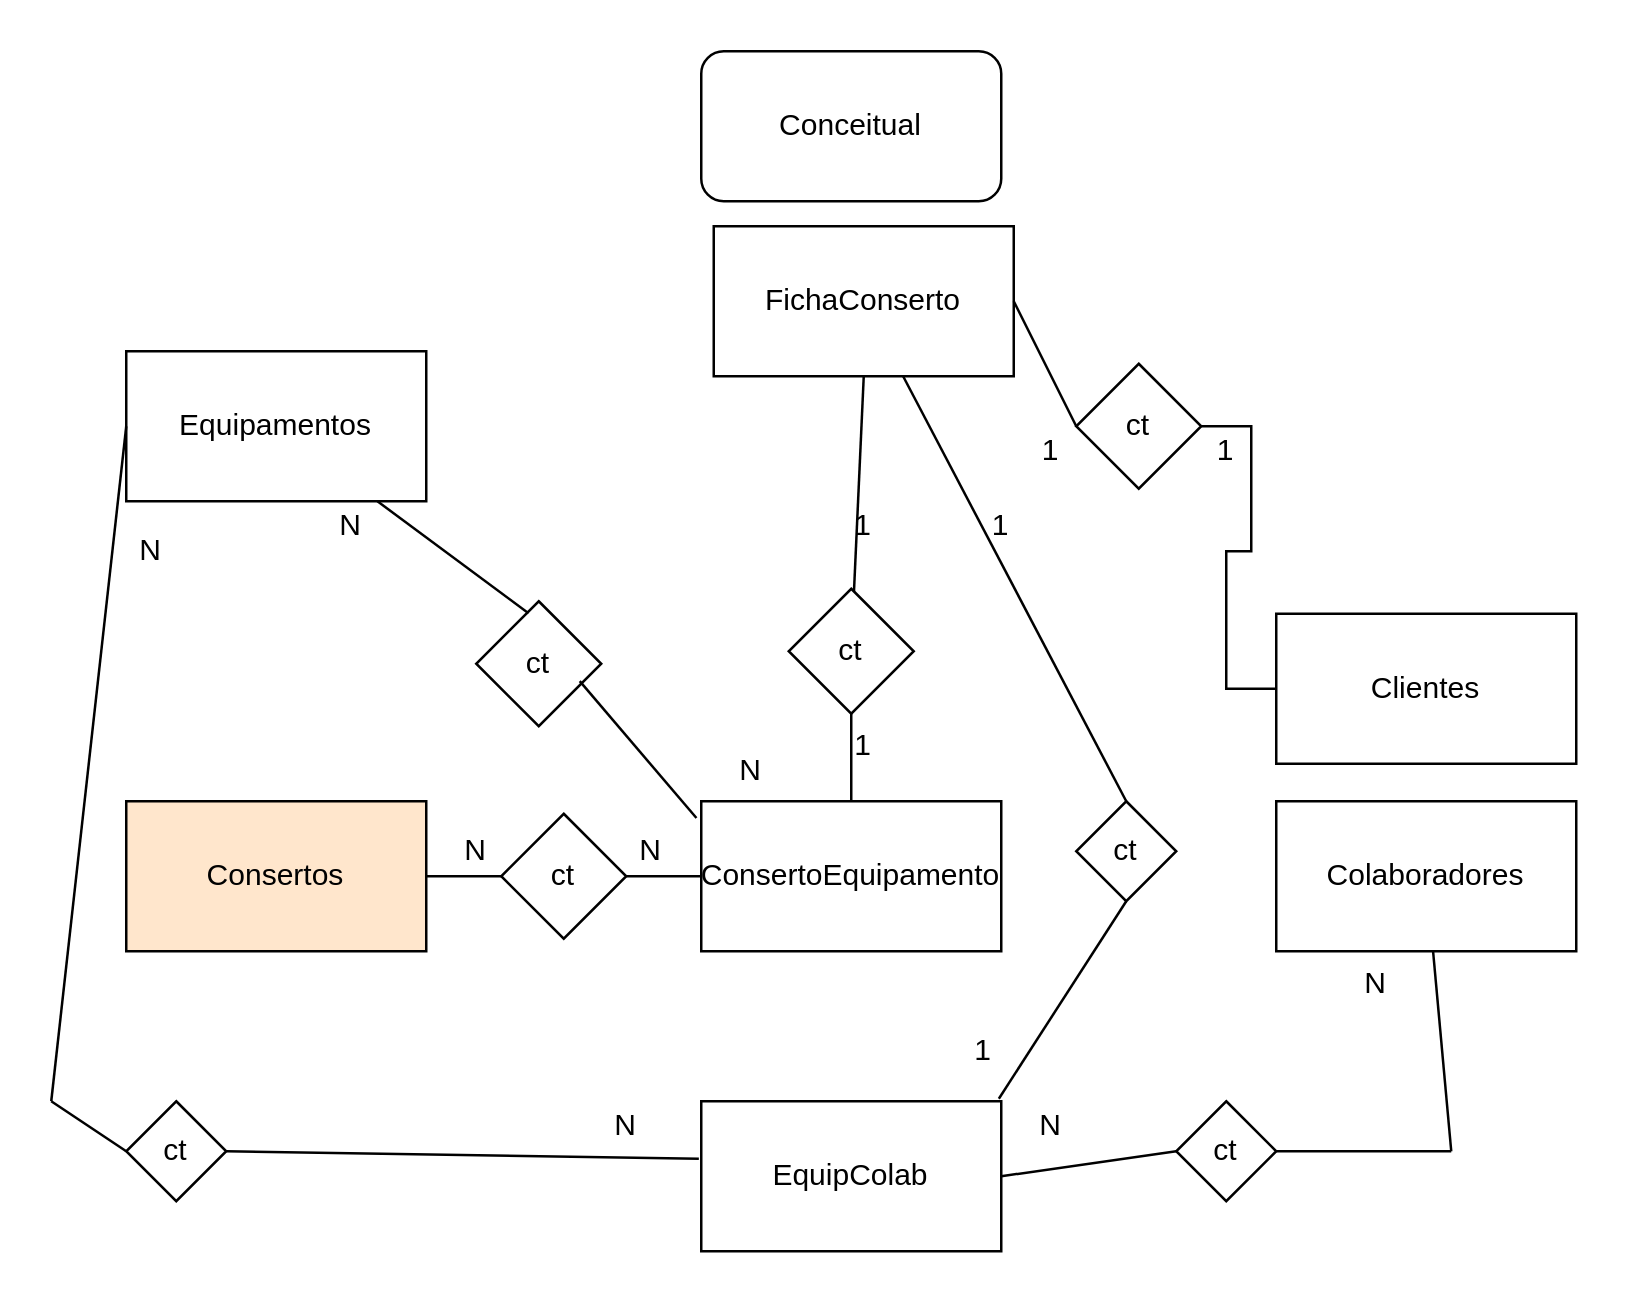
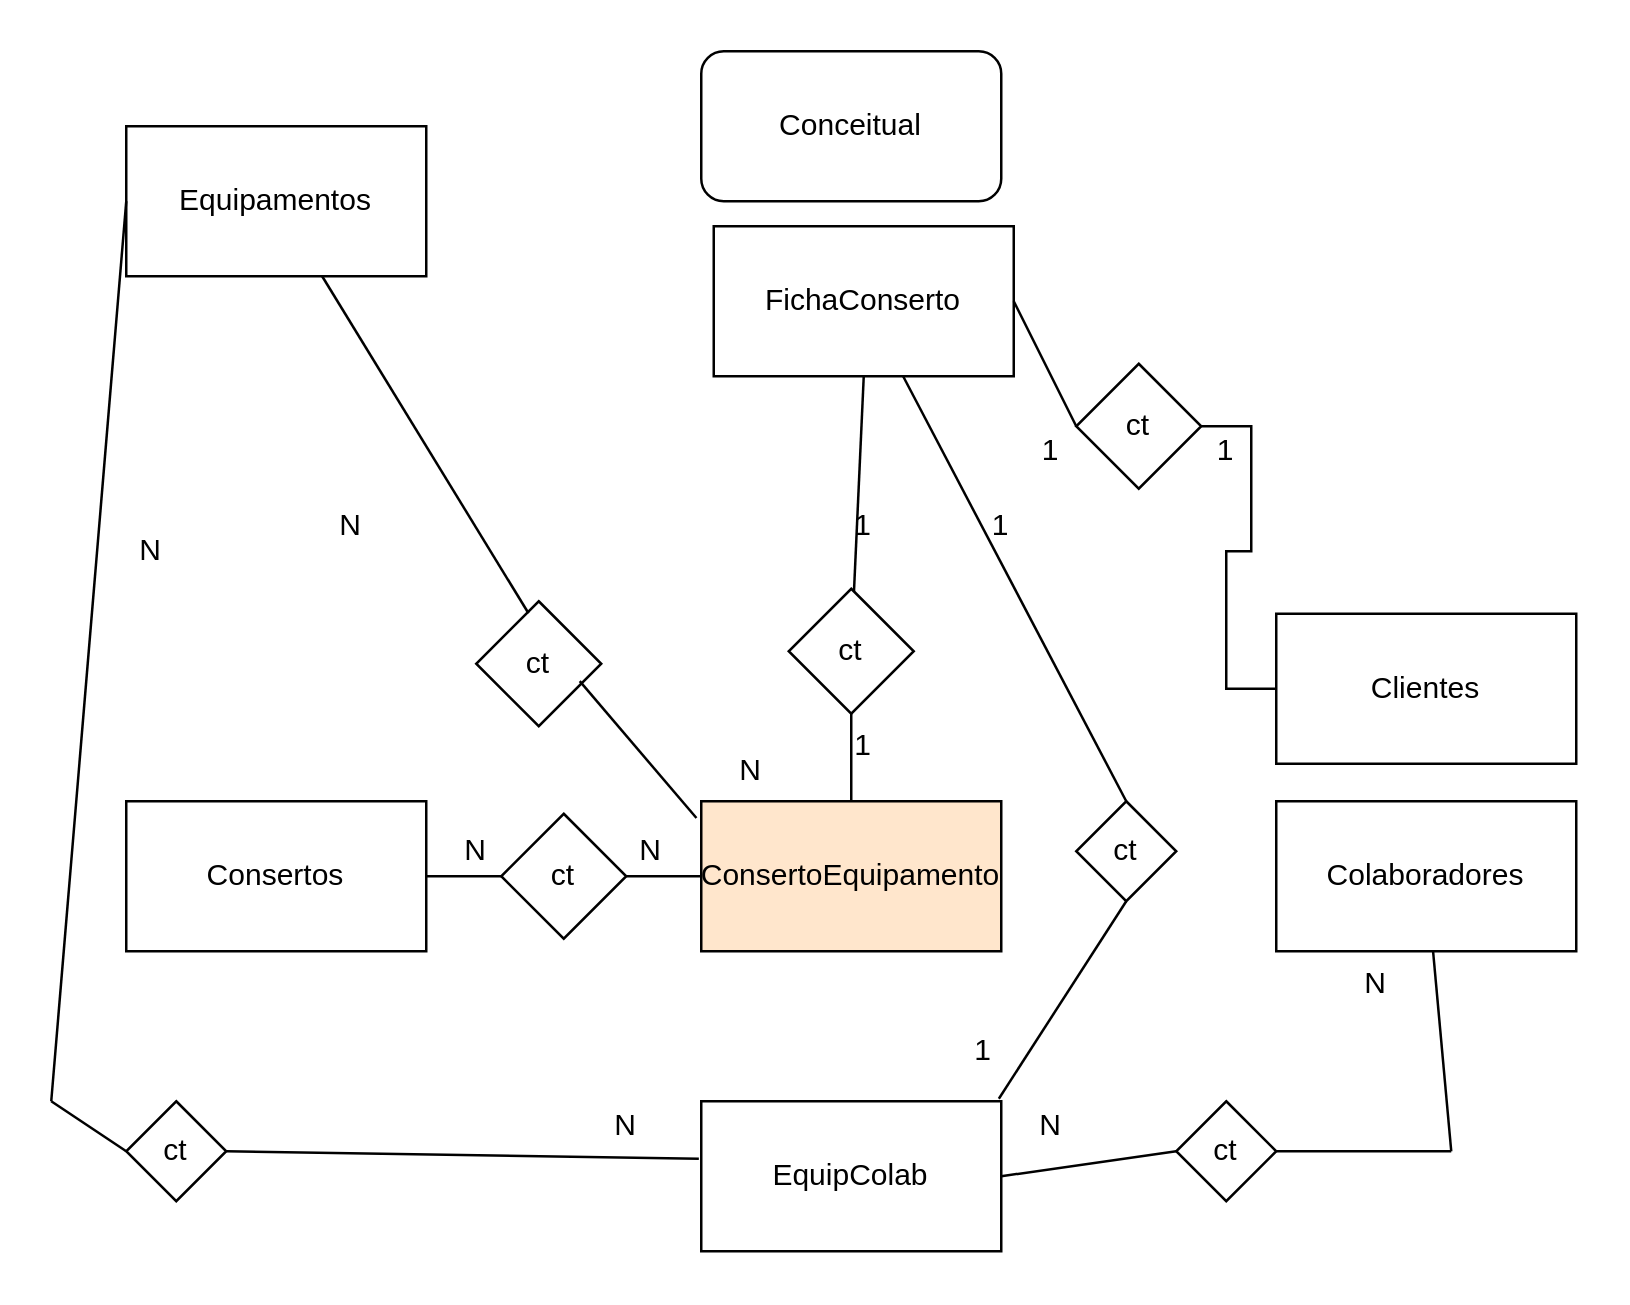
(276, 426) -> (276, 201)
(276, 876) -> (276, 876)
(851, 876) -> (851, 876)
